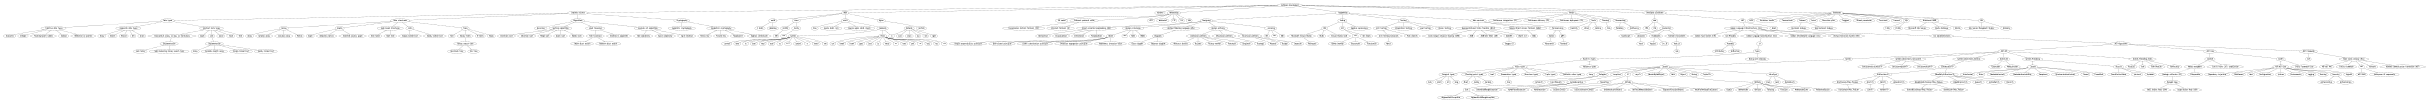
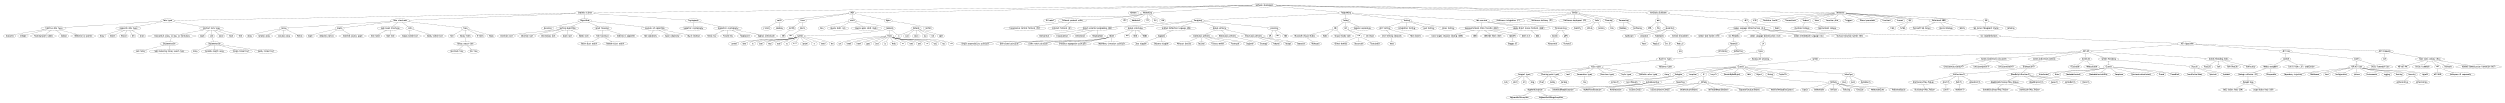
(1181, 28) -> (1176, 28)
(545, 36) -> (548, 36)
(1035, 44) -> (1038, 44)
(1110, 44) -> (1111, 44)
(1467, 90) -> (1535, 90)
